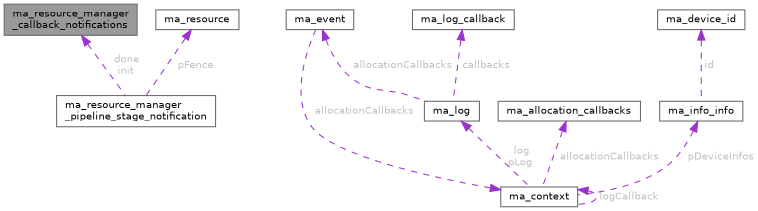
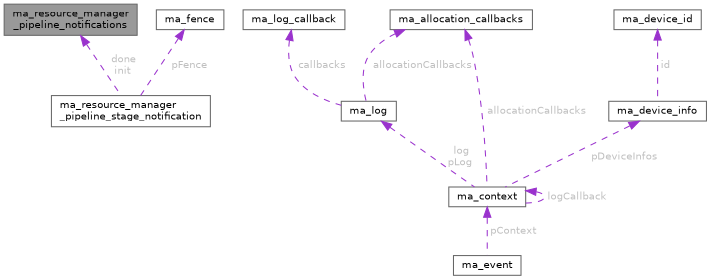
(71, 20) -> (71, 20)
(197, 20) -> (190, 20)
(365, 86) -> (366, 61)
(363, 111) -> (512, 231)
(701, 111) -> (658, 111)
